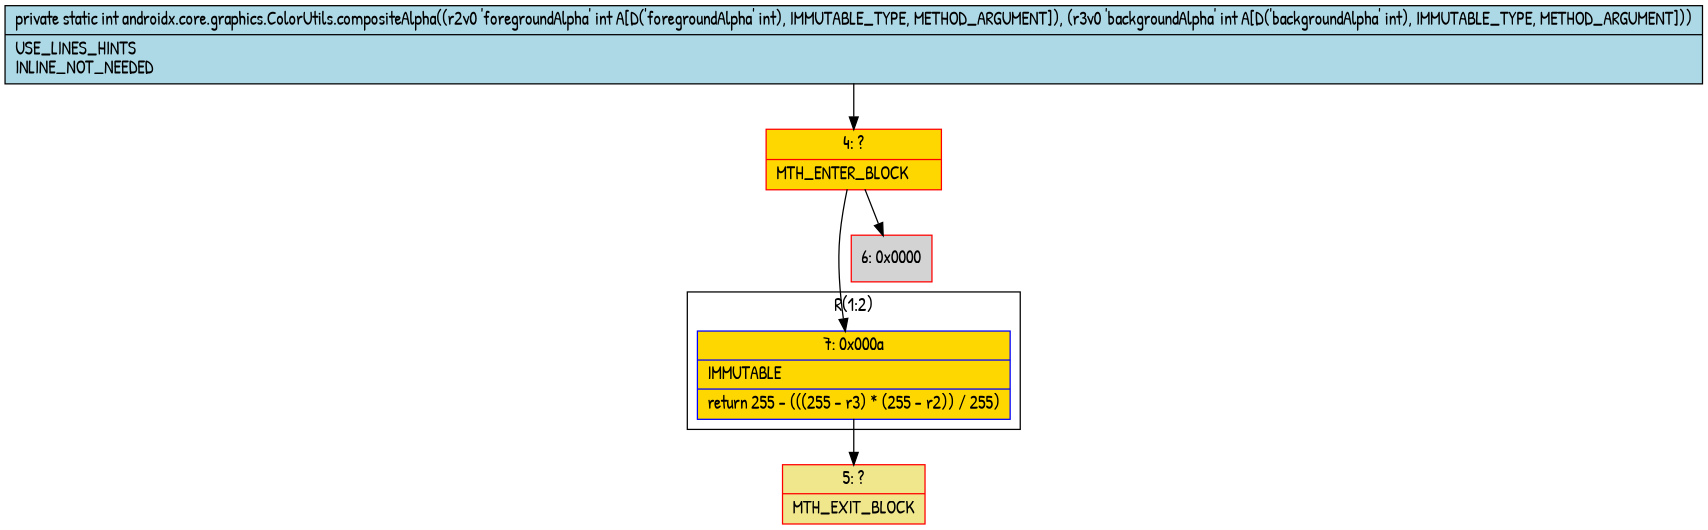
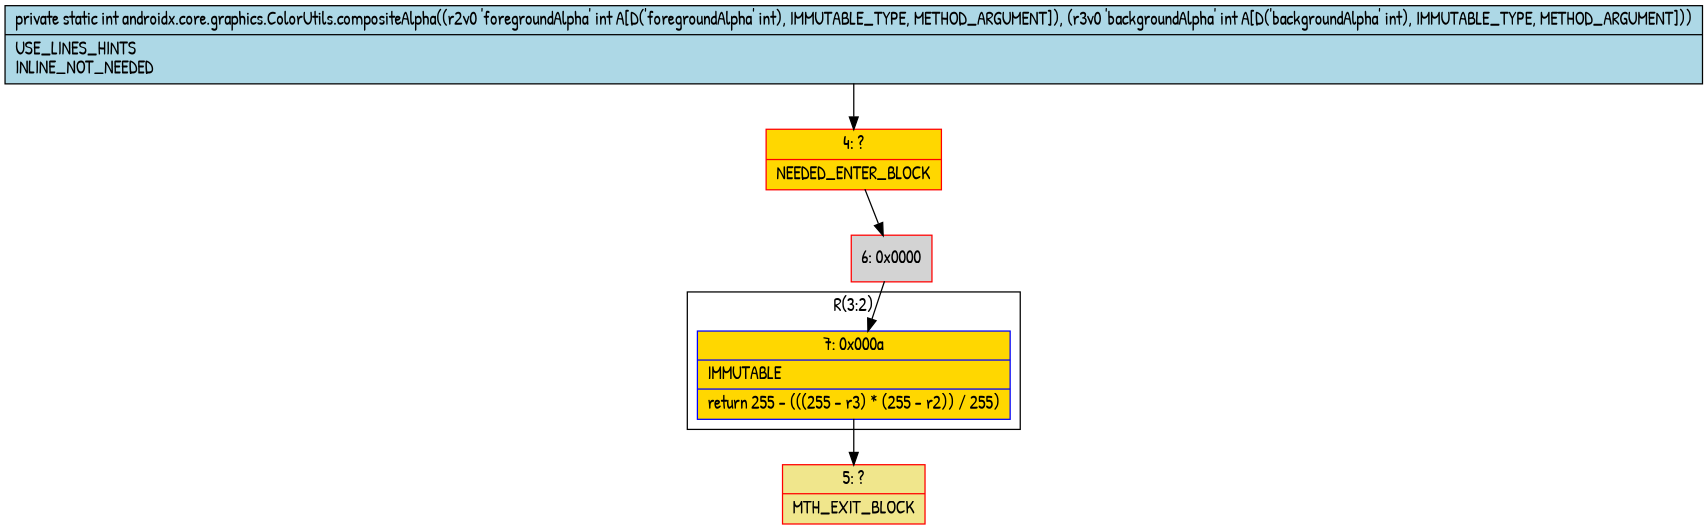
(843, 174) -> (854, 174)
(839, 254) -> (878, 300)
(854, 306) -> (854, 306)
